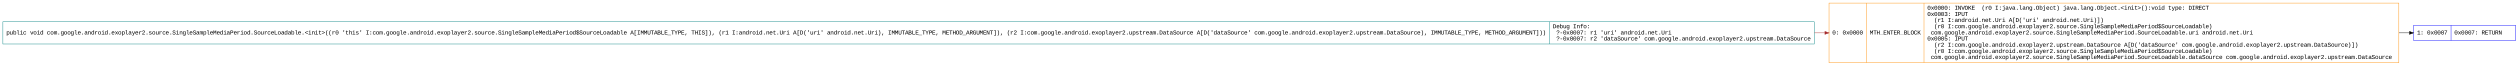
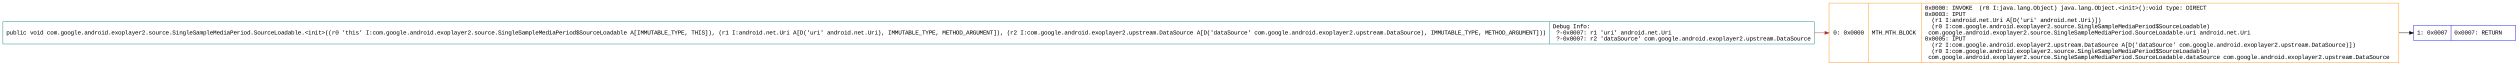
(1895, 33) -> (1894, 33)
